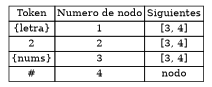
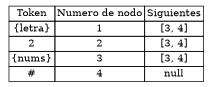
(174, 74) -> (174, 74)
